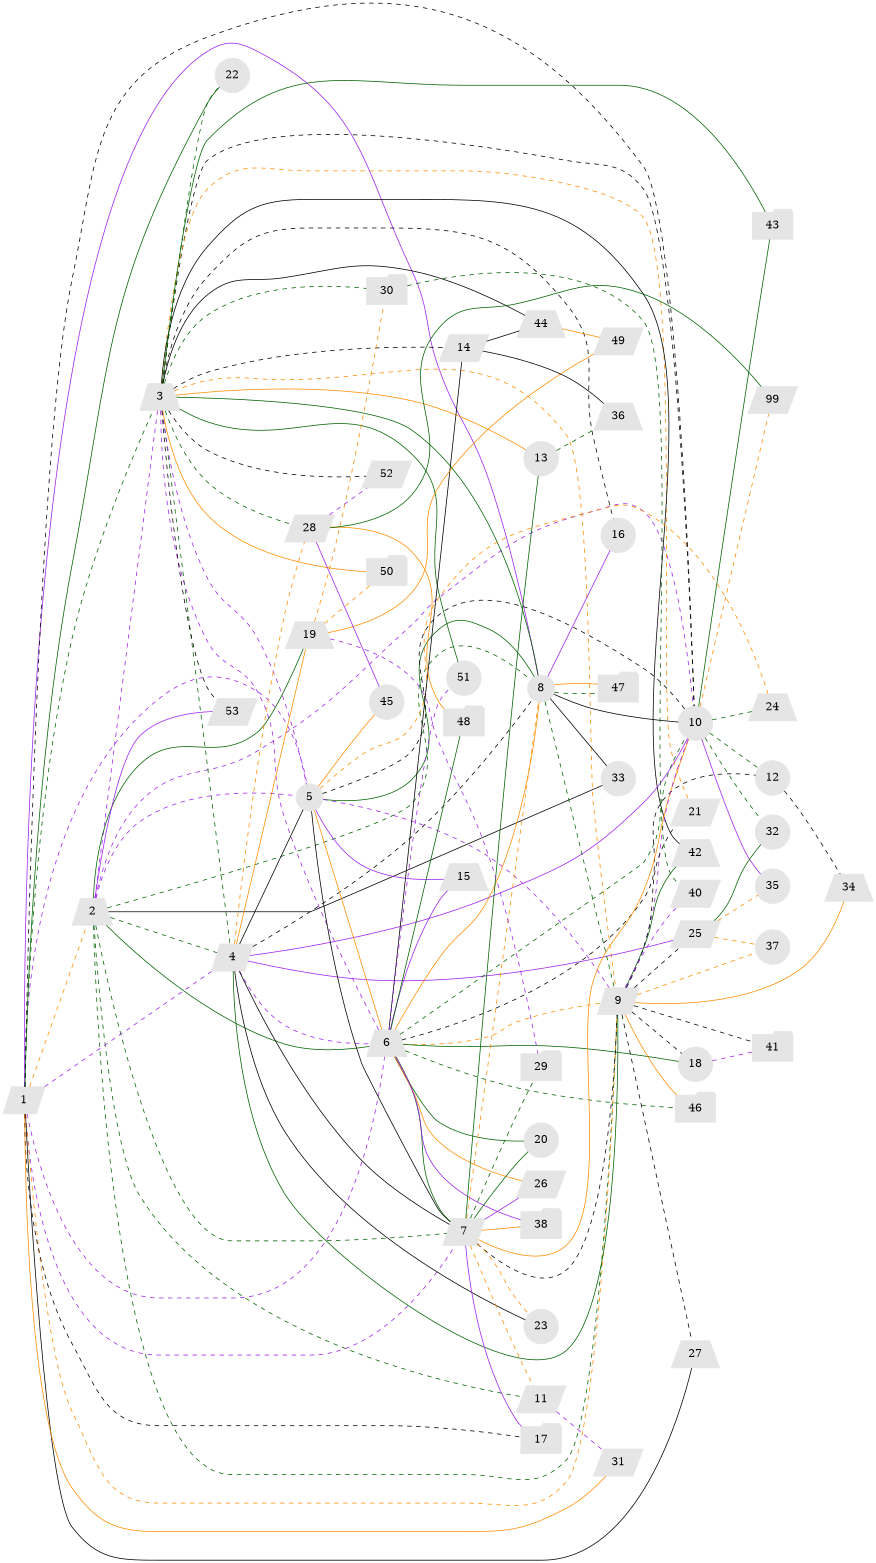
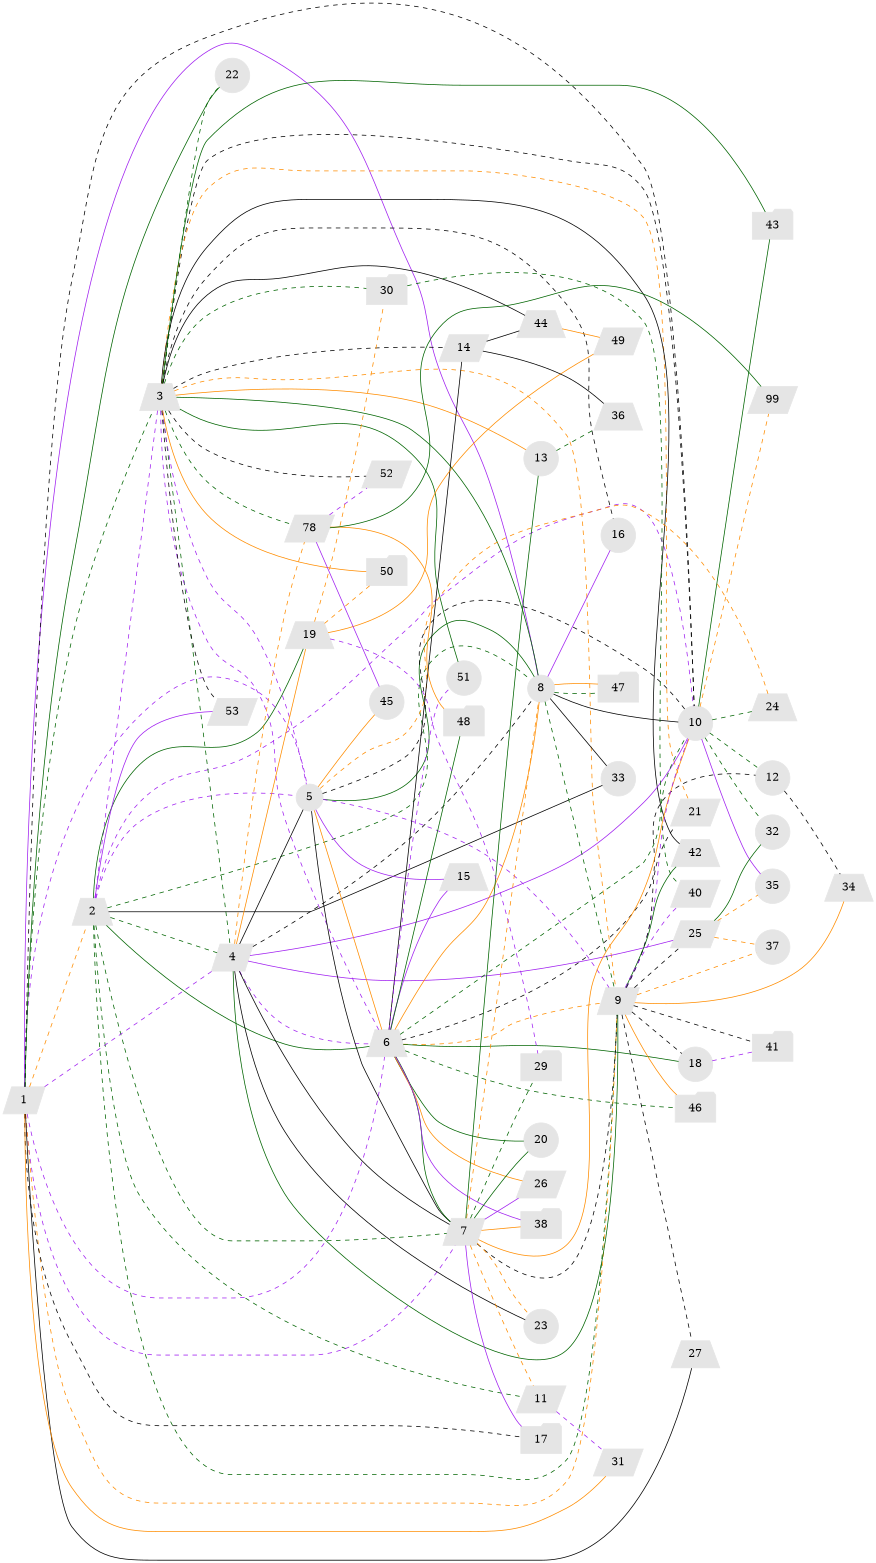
(310, 529) -> (310, 529)
